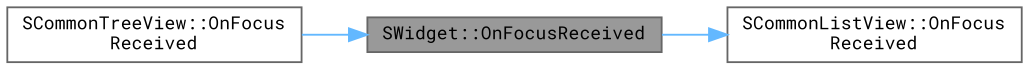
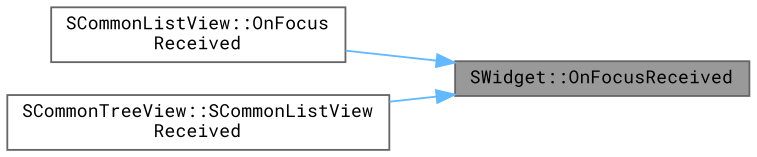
(154, 35) -> (198, 122)
(685, 35) -> (391, 56)
